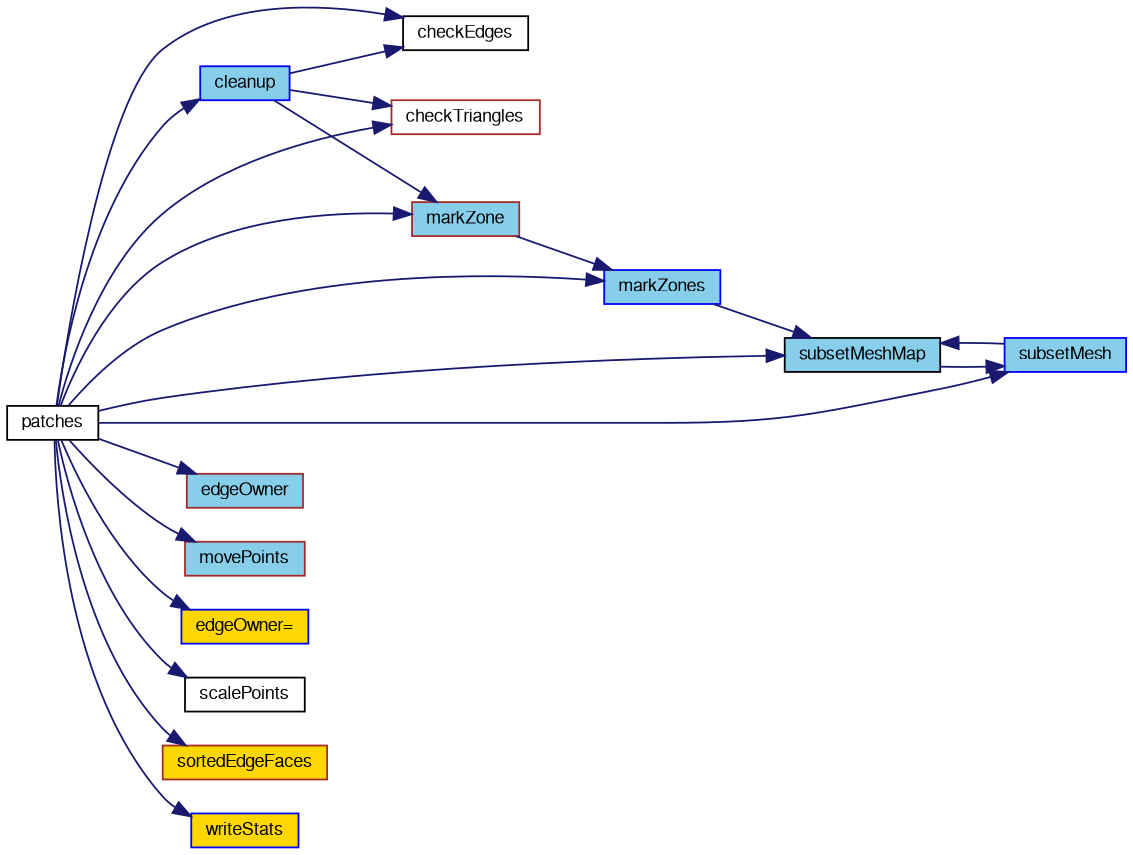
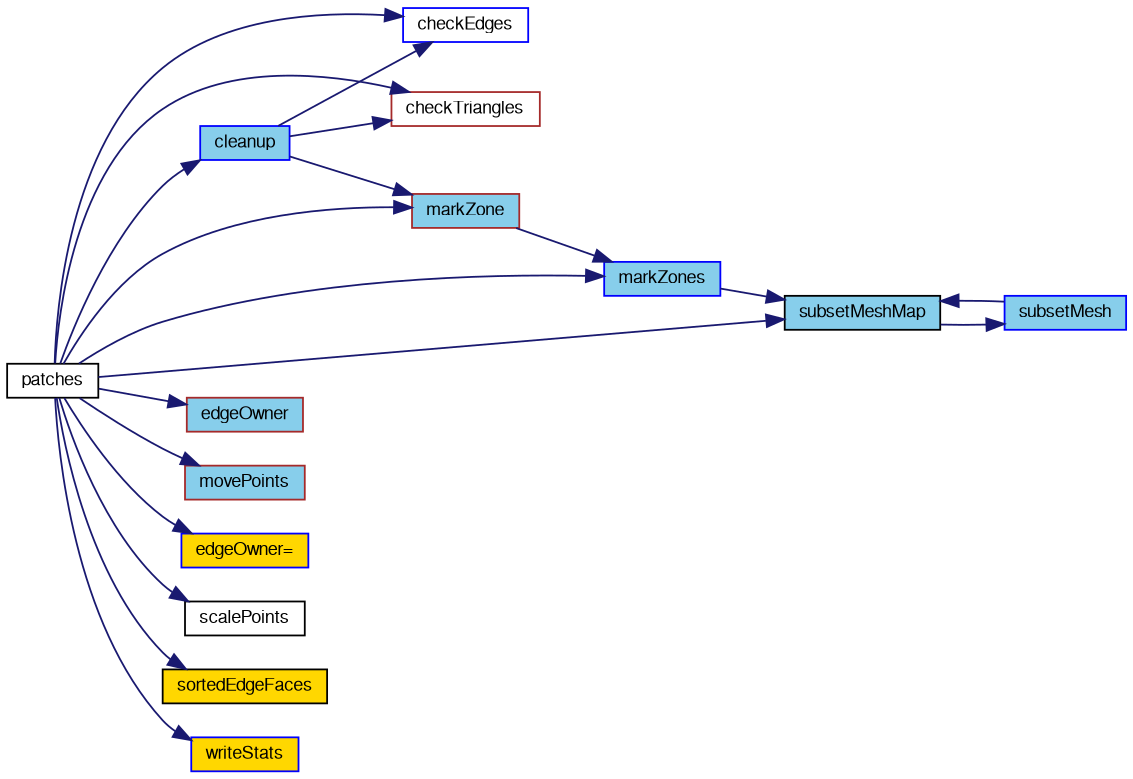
(466, 33) -> (466, 25)
(547, 423) -> none
(245, 762) -> (245, 686)
